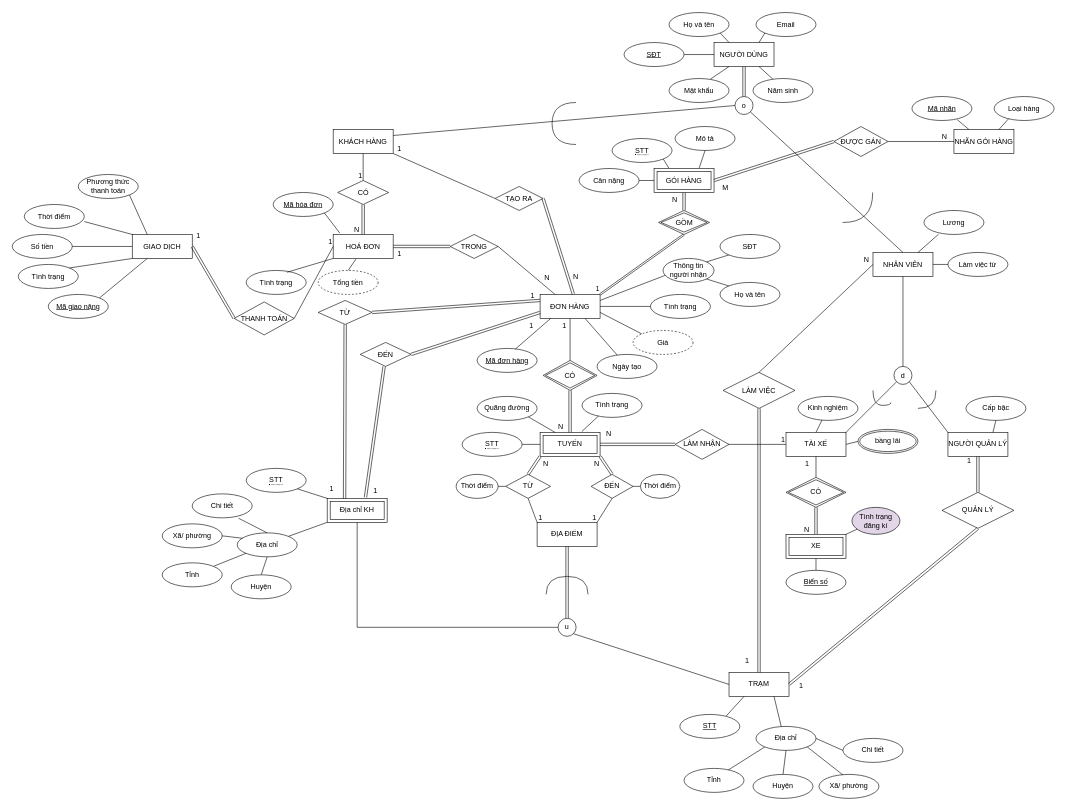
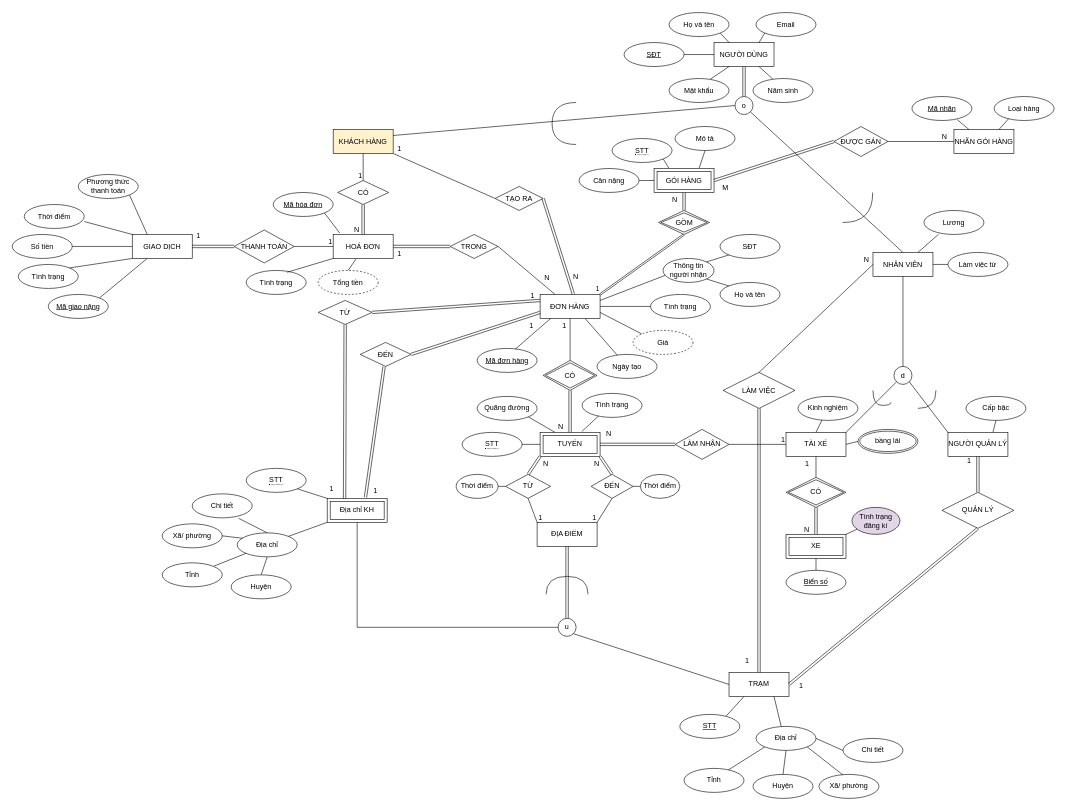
(363, 141) -> (363, 141)
(264, 318) -> (264, 246)
